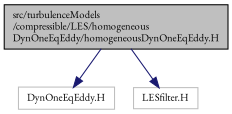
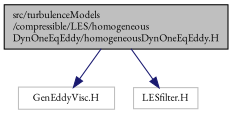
(66, 98) -> (66, 98)
